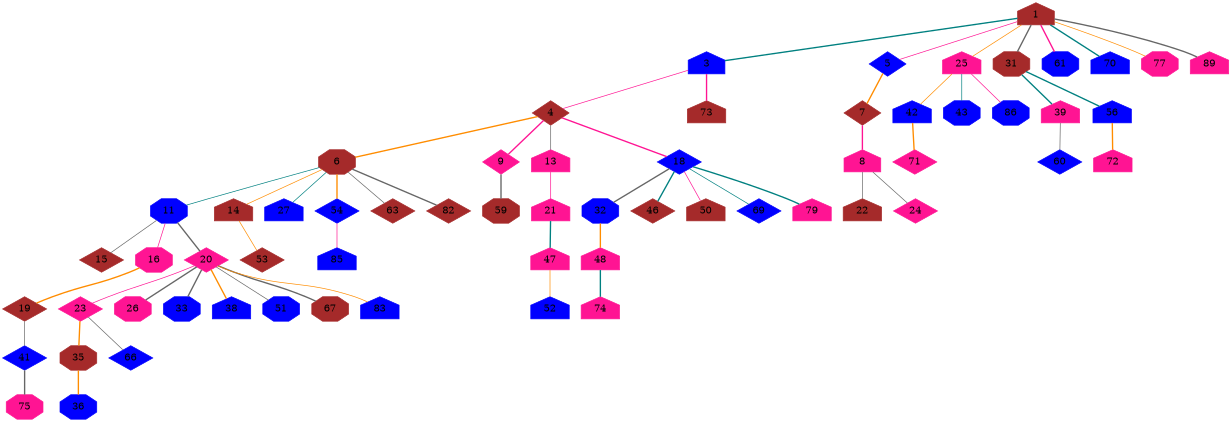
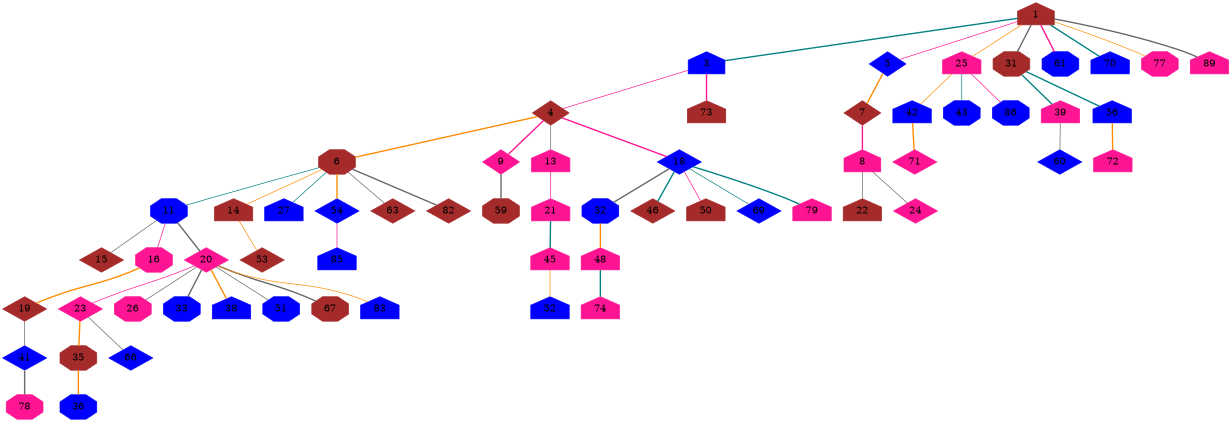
(550, 260) -> (550, 260)
(171, 283) -> (171, 283)
(25, 407) -> (25, 407)
